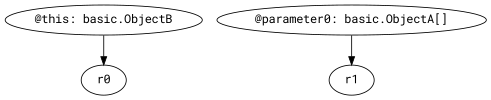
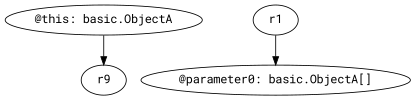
(104, 20) -> (104, 20)
(352, 46) -> (276, 46)
(104, 80) -> (104, 80)
